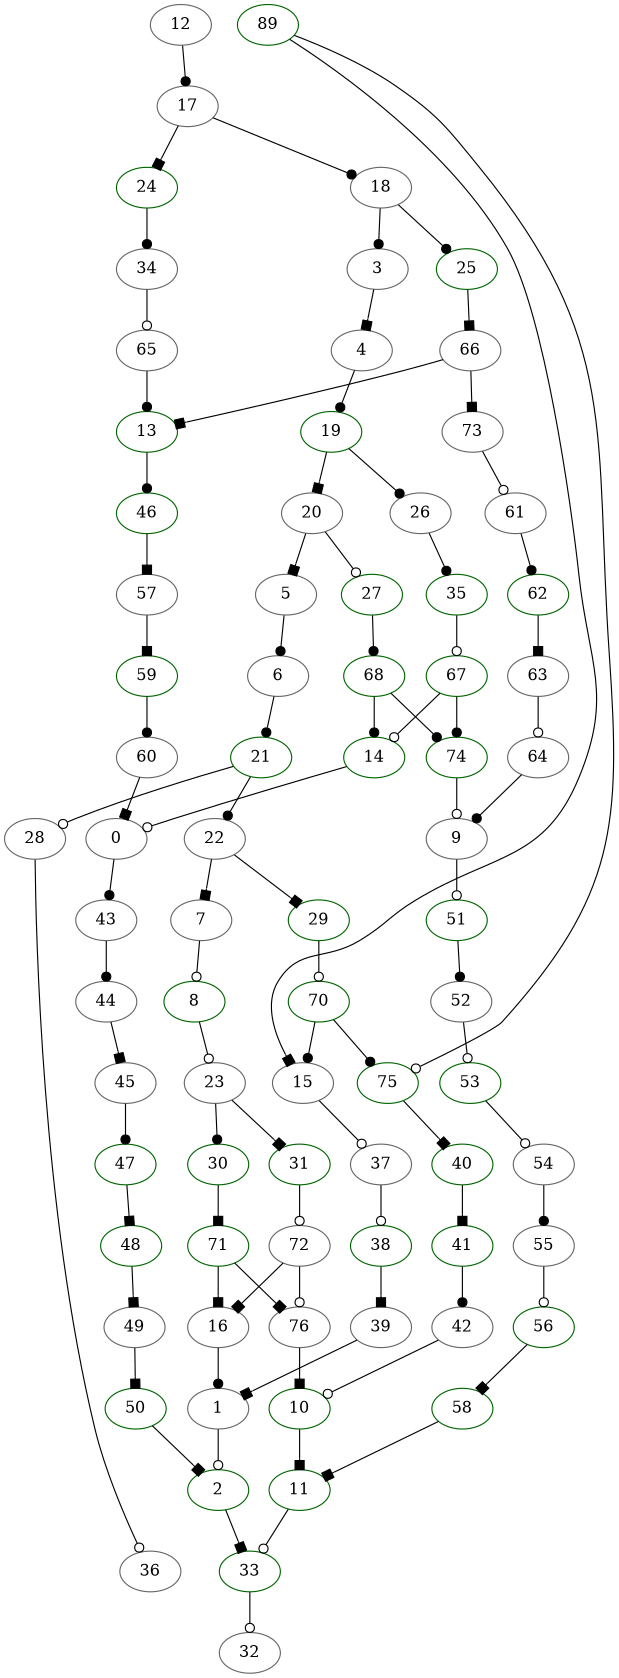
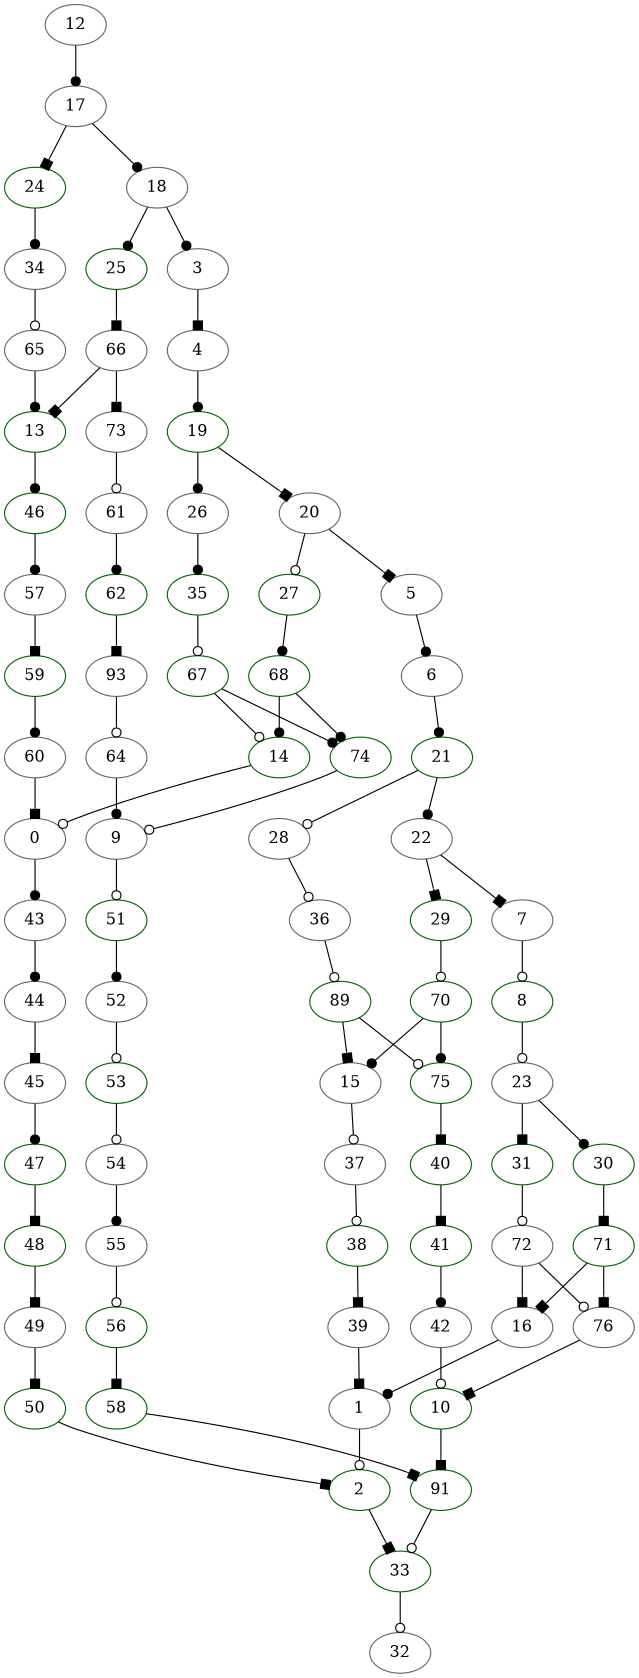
(147, 548) -> (35, 550)
(538, 676) -> (116, 676)
none -> (329, 957)
(300, 1490) -> (441, 1490)
